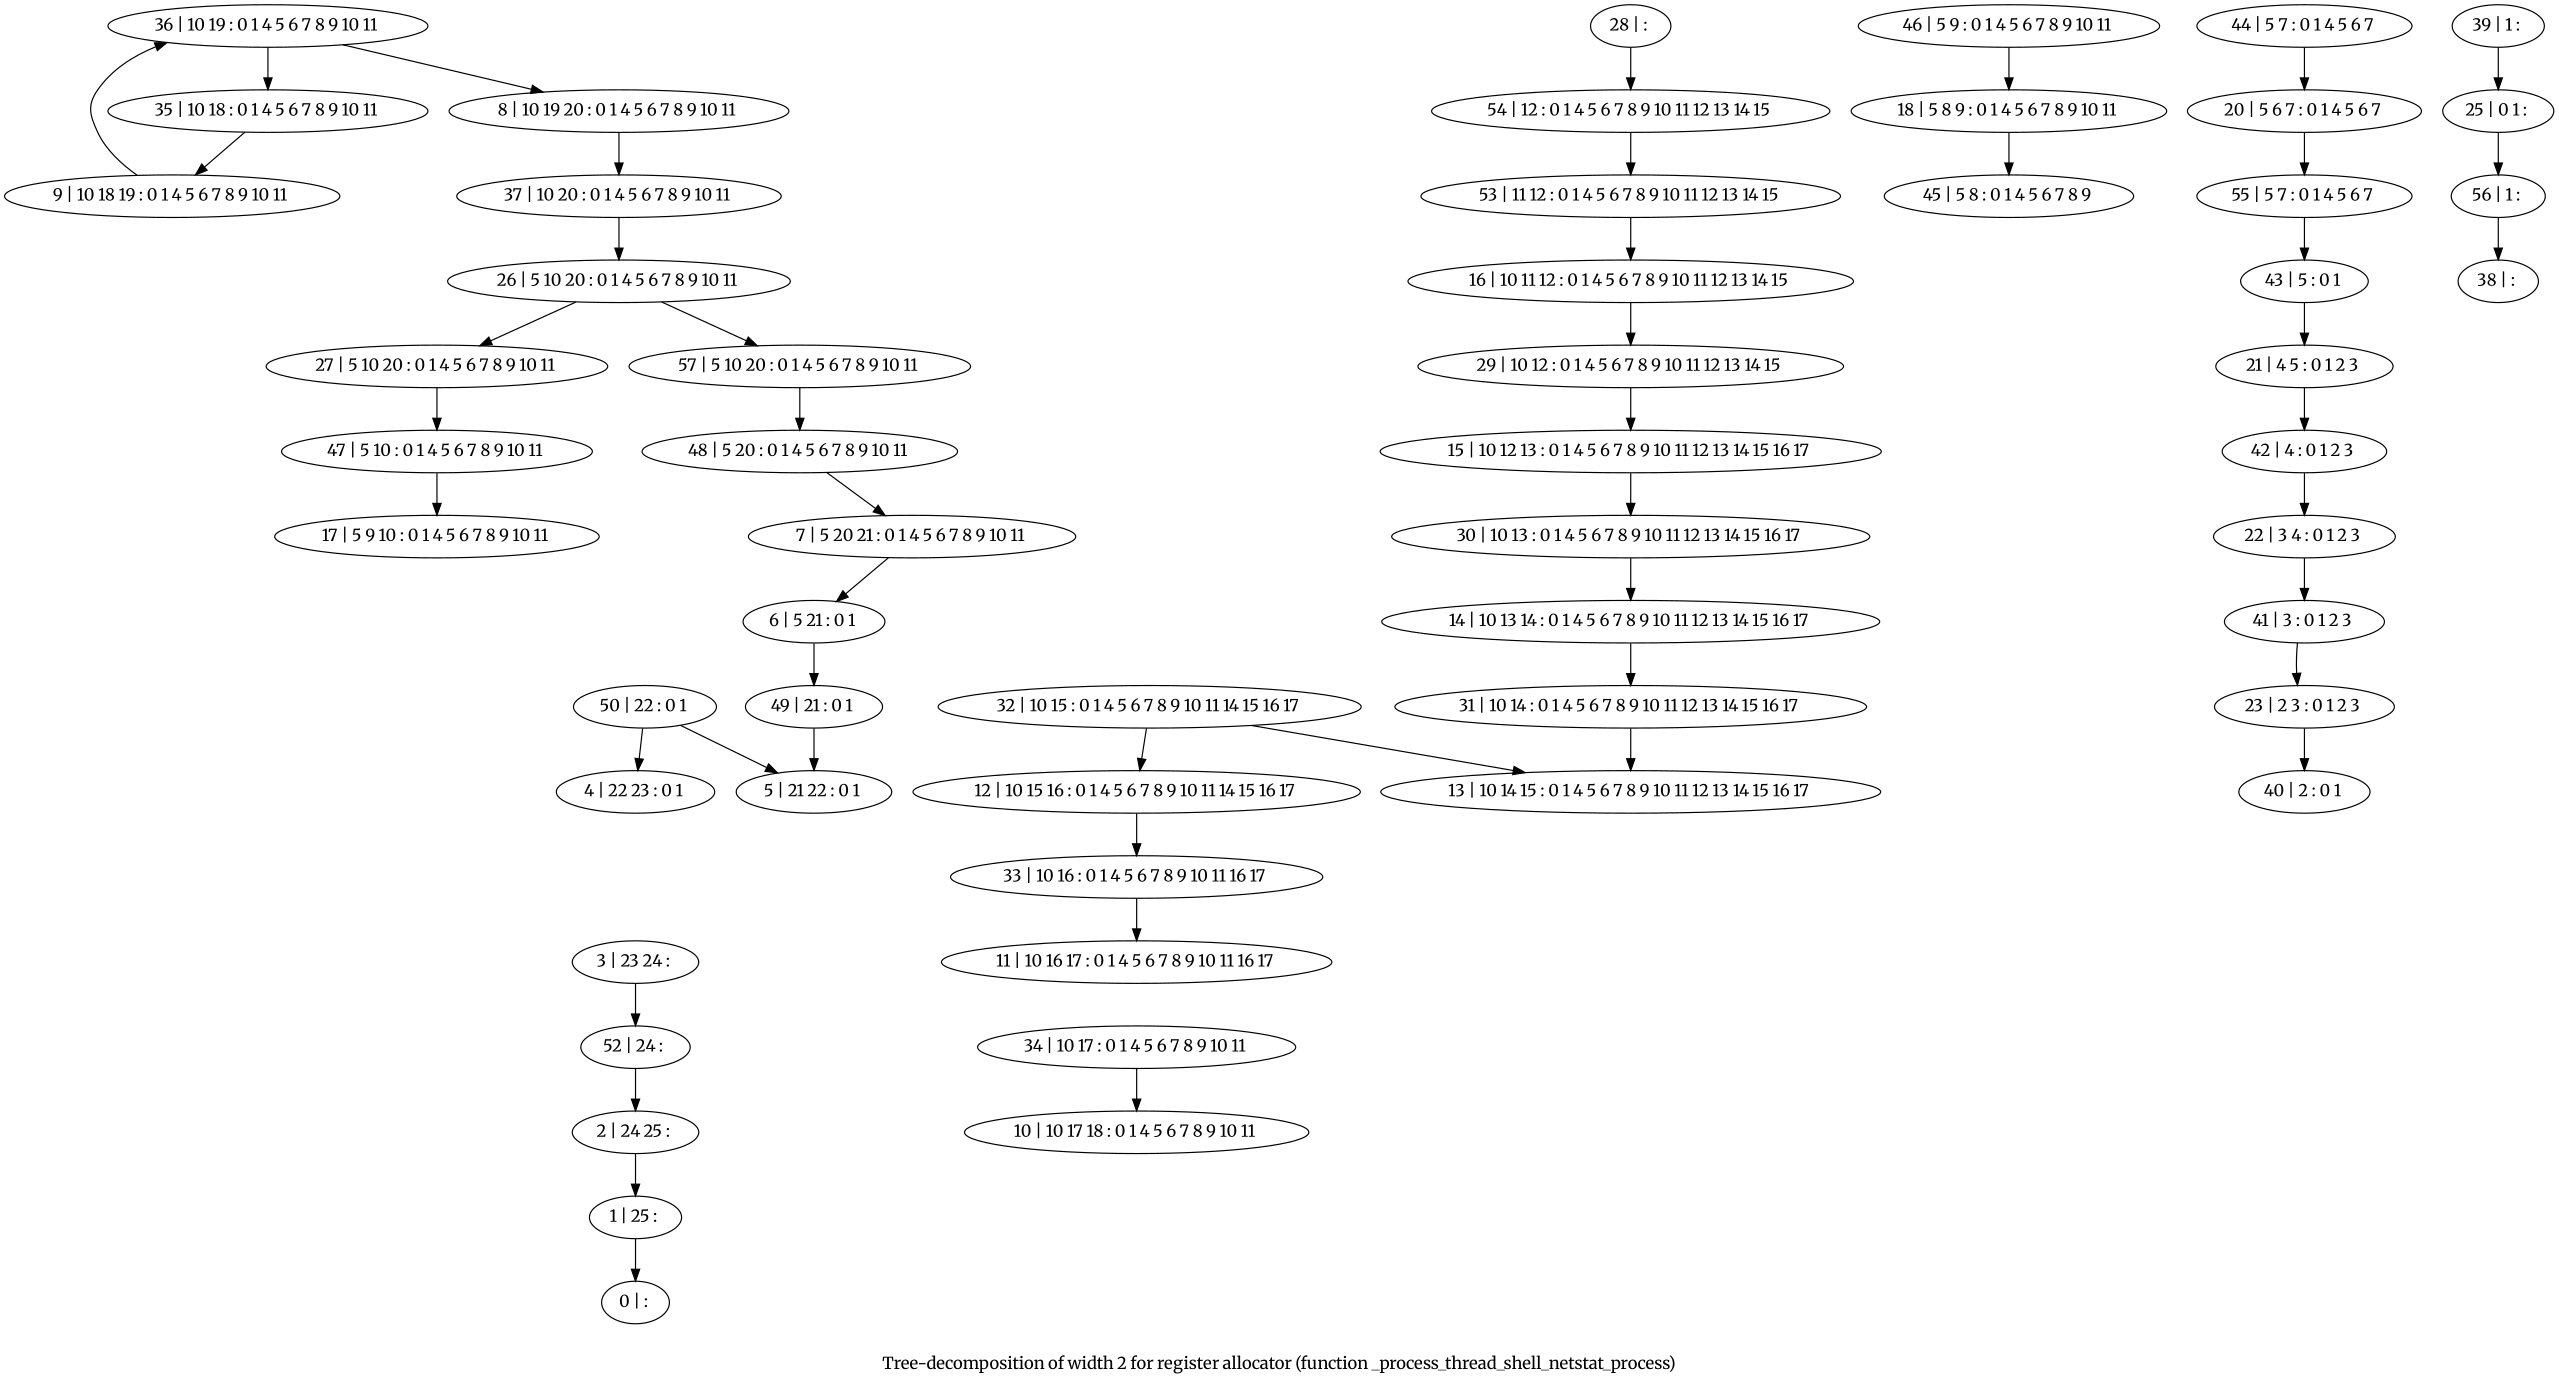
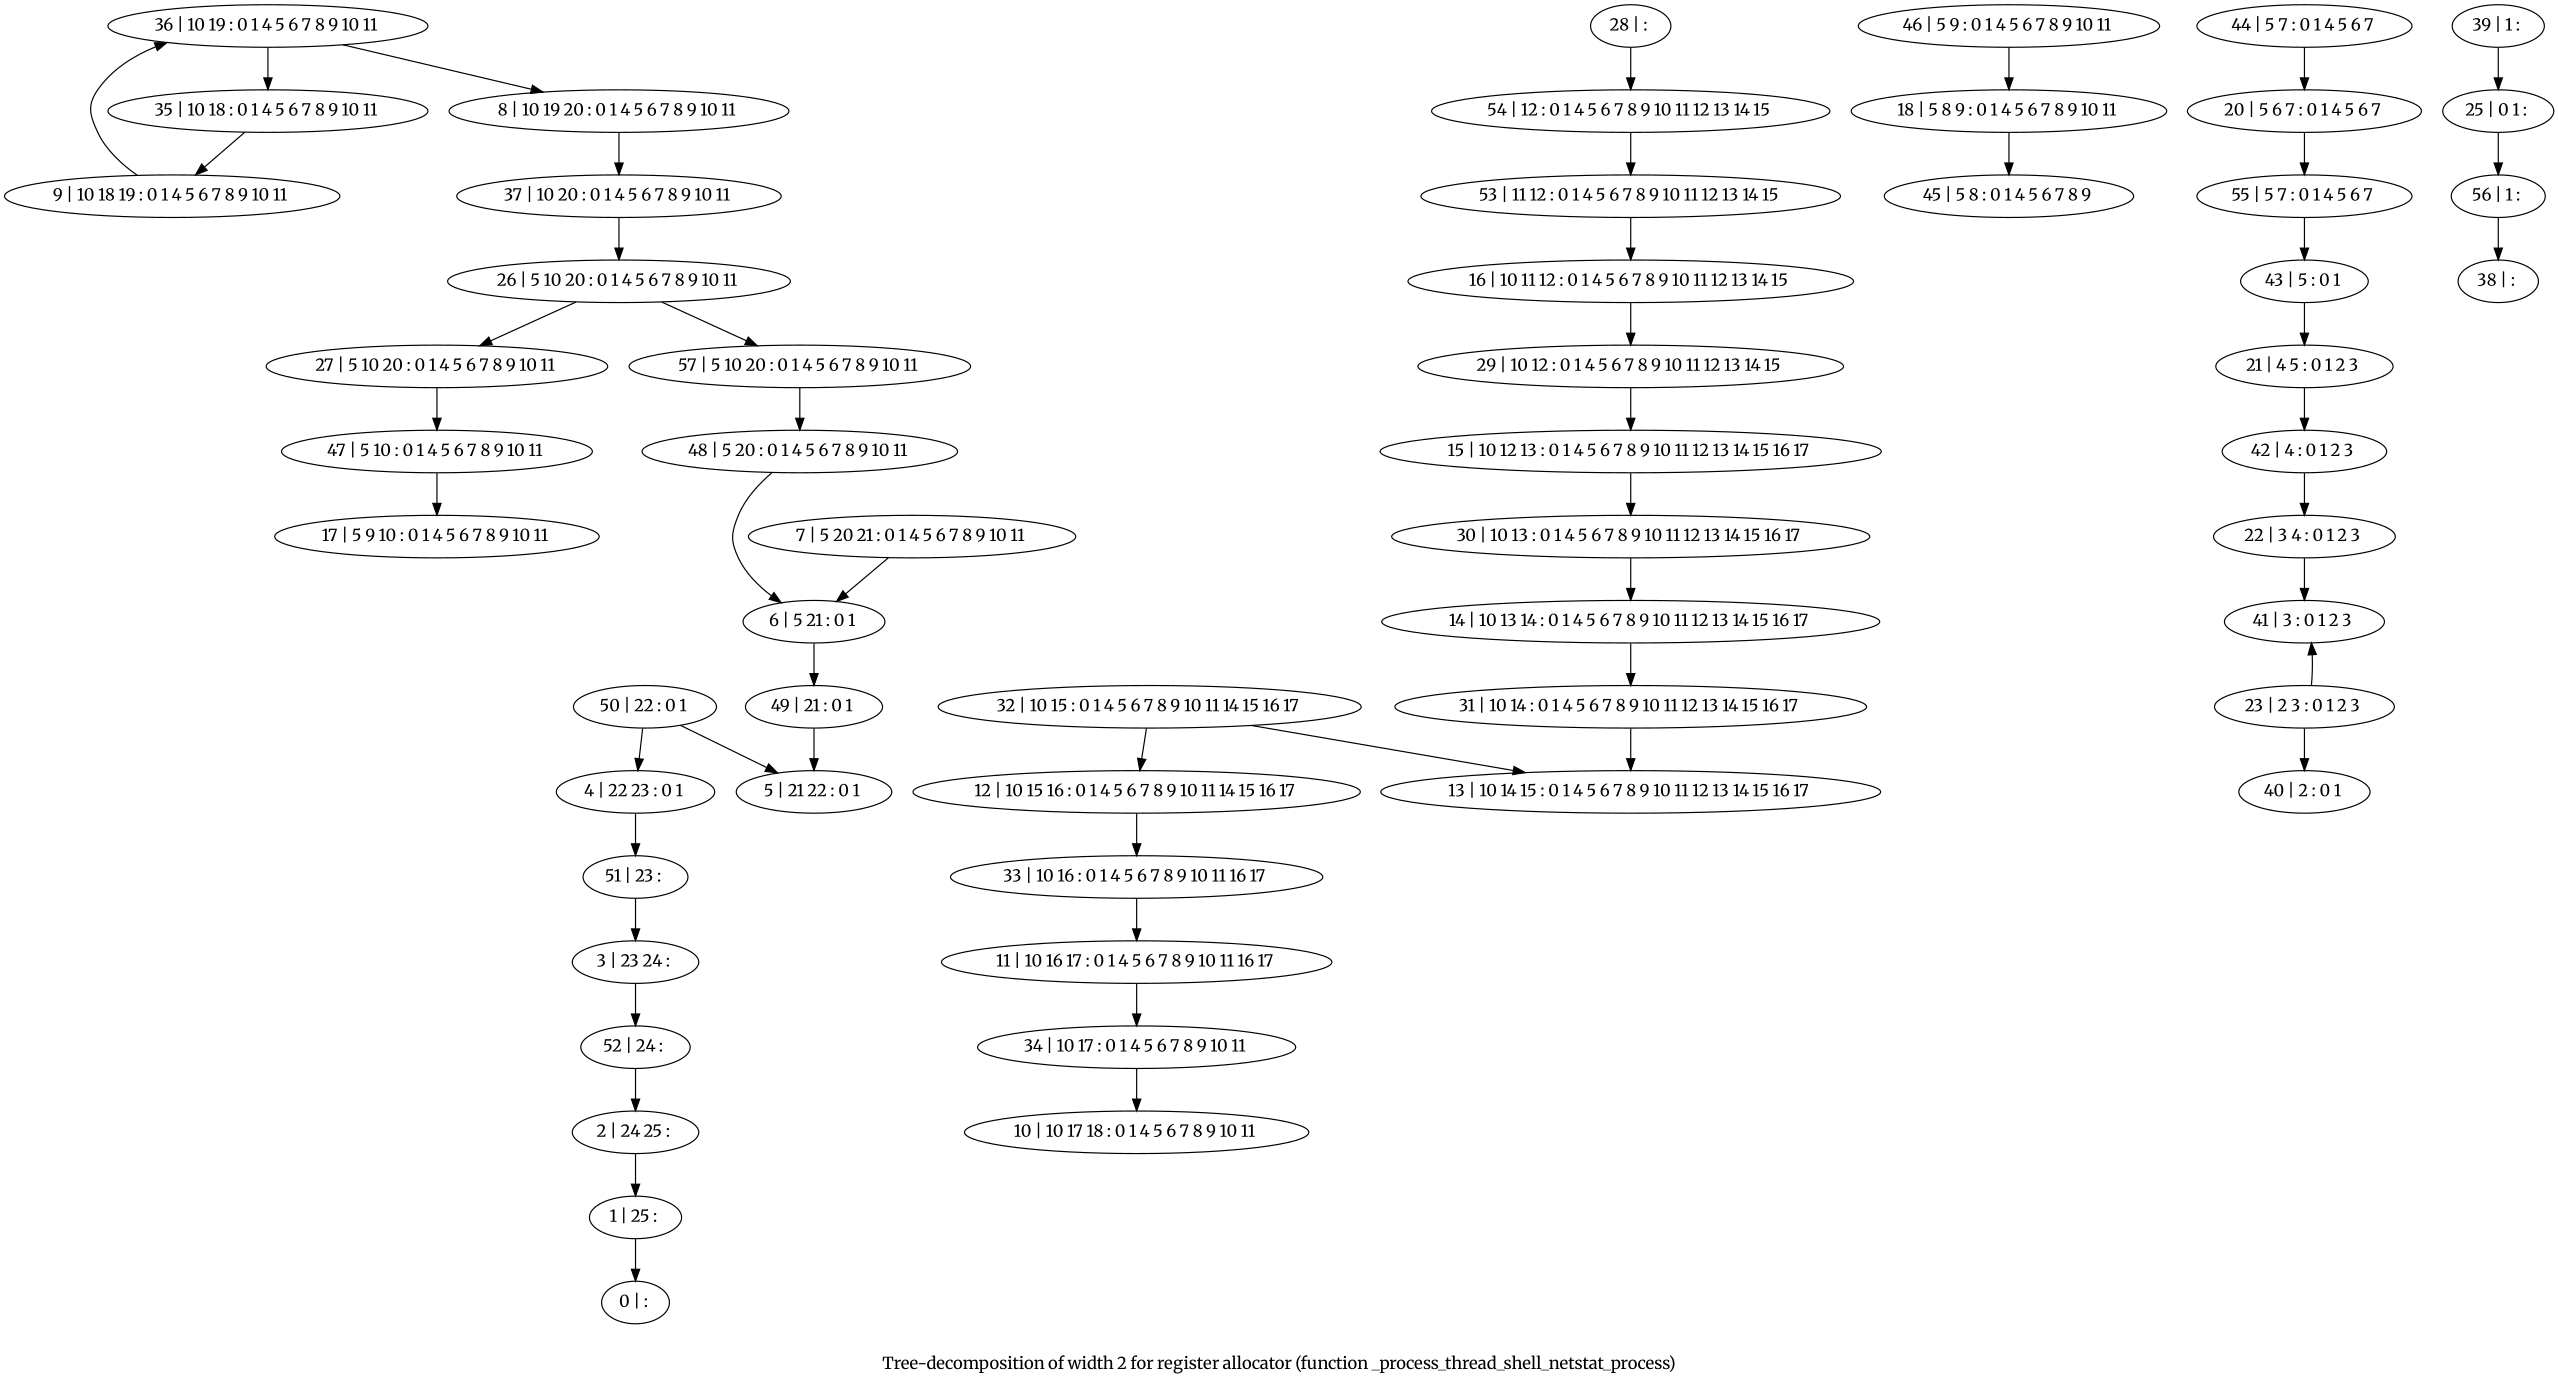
(851, 490) -> (733, 534)
(2297, 658) -> (2312, 670)
none -> (636, 877)
none -> (1137, 999)
